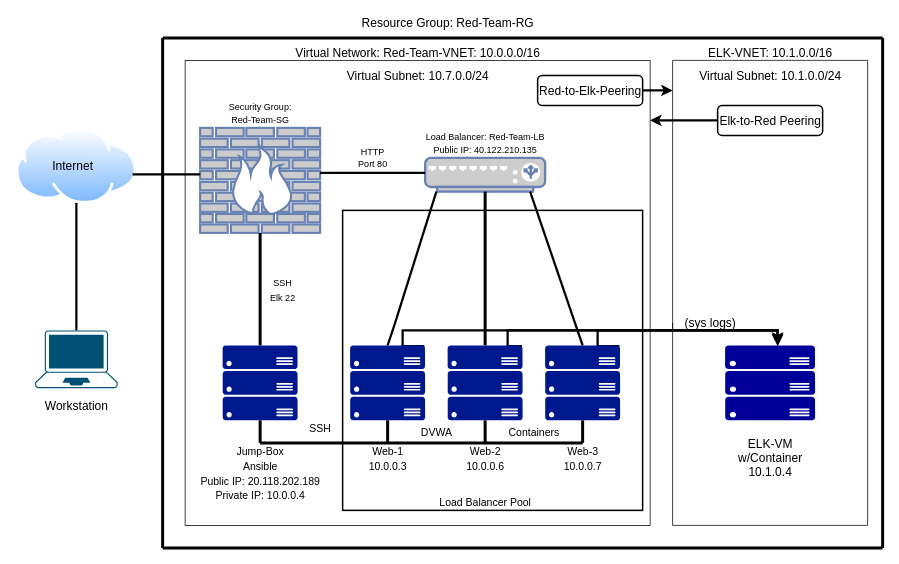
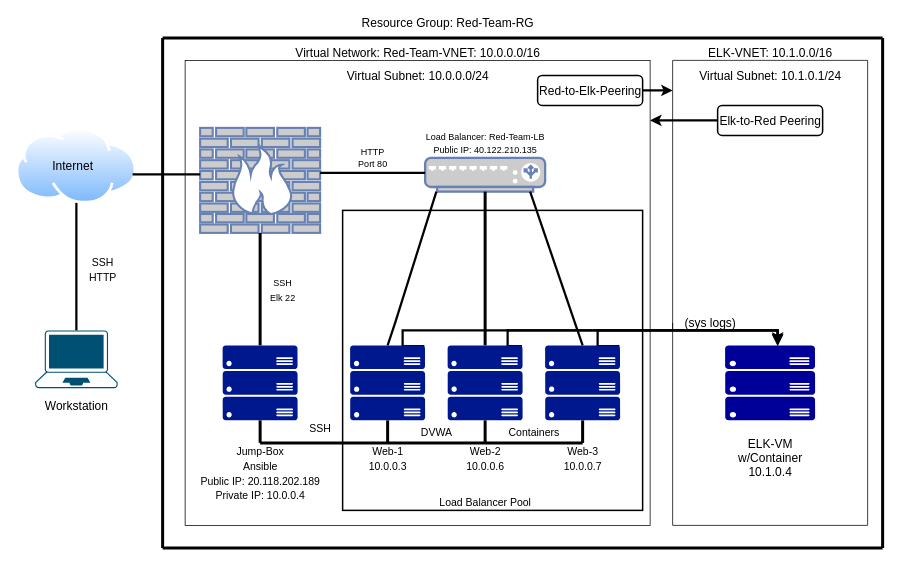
(418, 75) -> (418, 75)
(770, 75) -> (770, 75)
(260, 113) -> none
none -> (102, 269)
